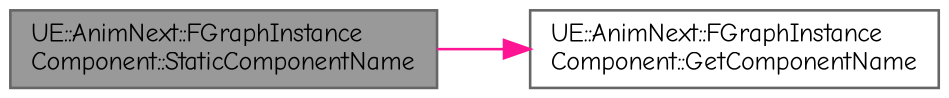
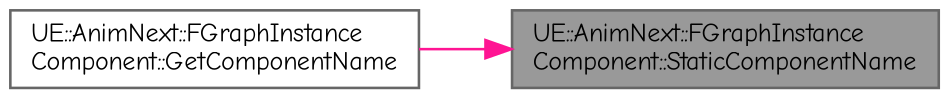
(470, 49) -> (452, 49)
